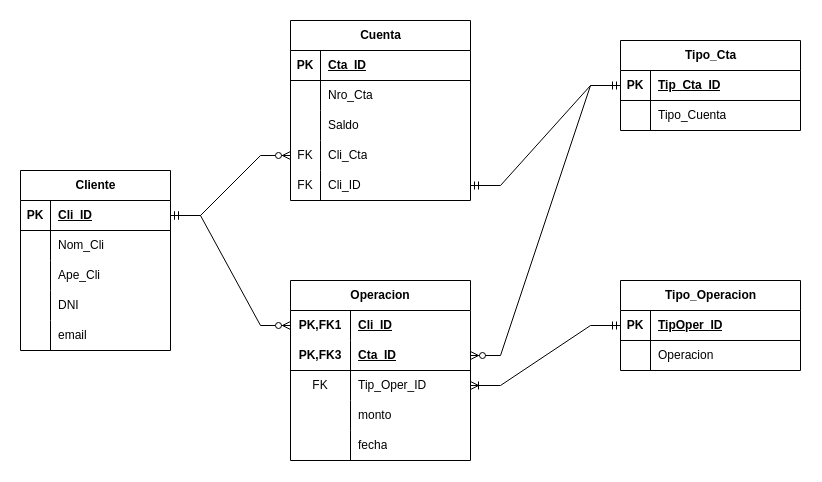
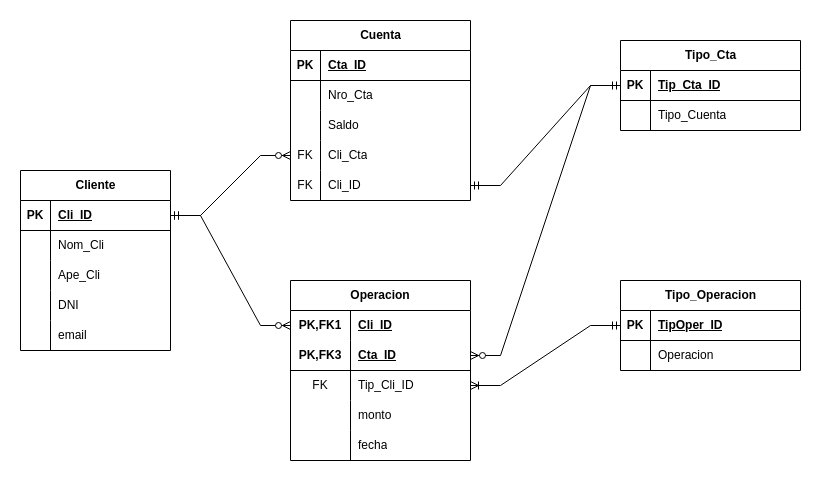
(394, 386) -> (387, 386)
